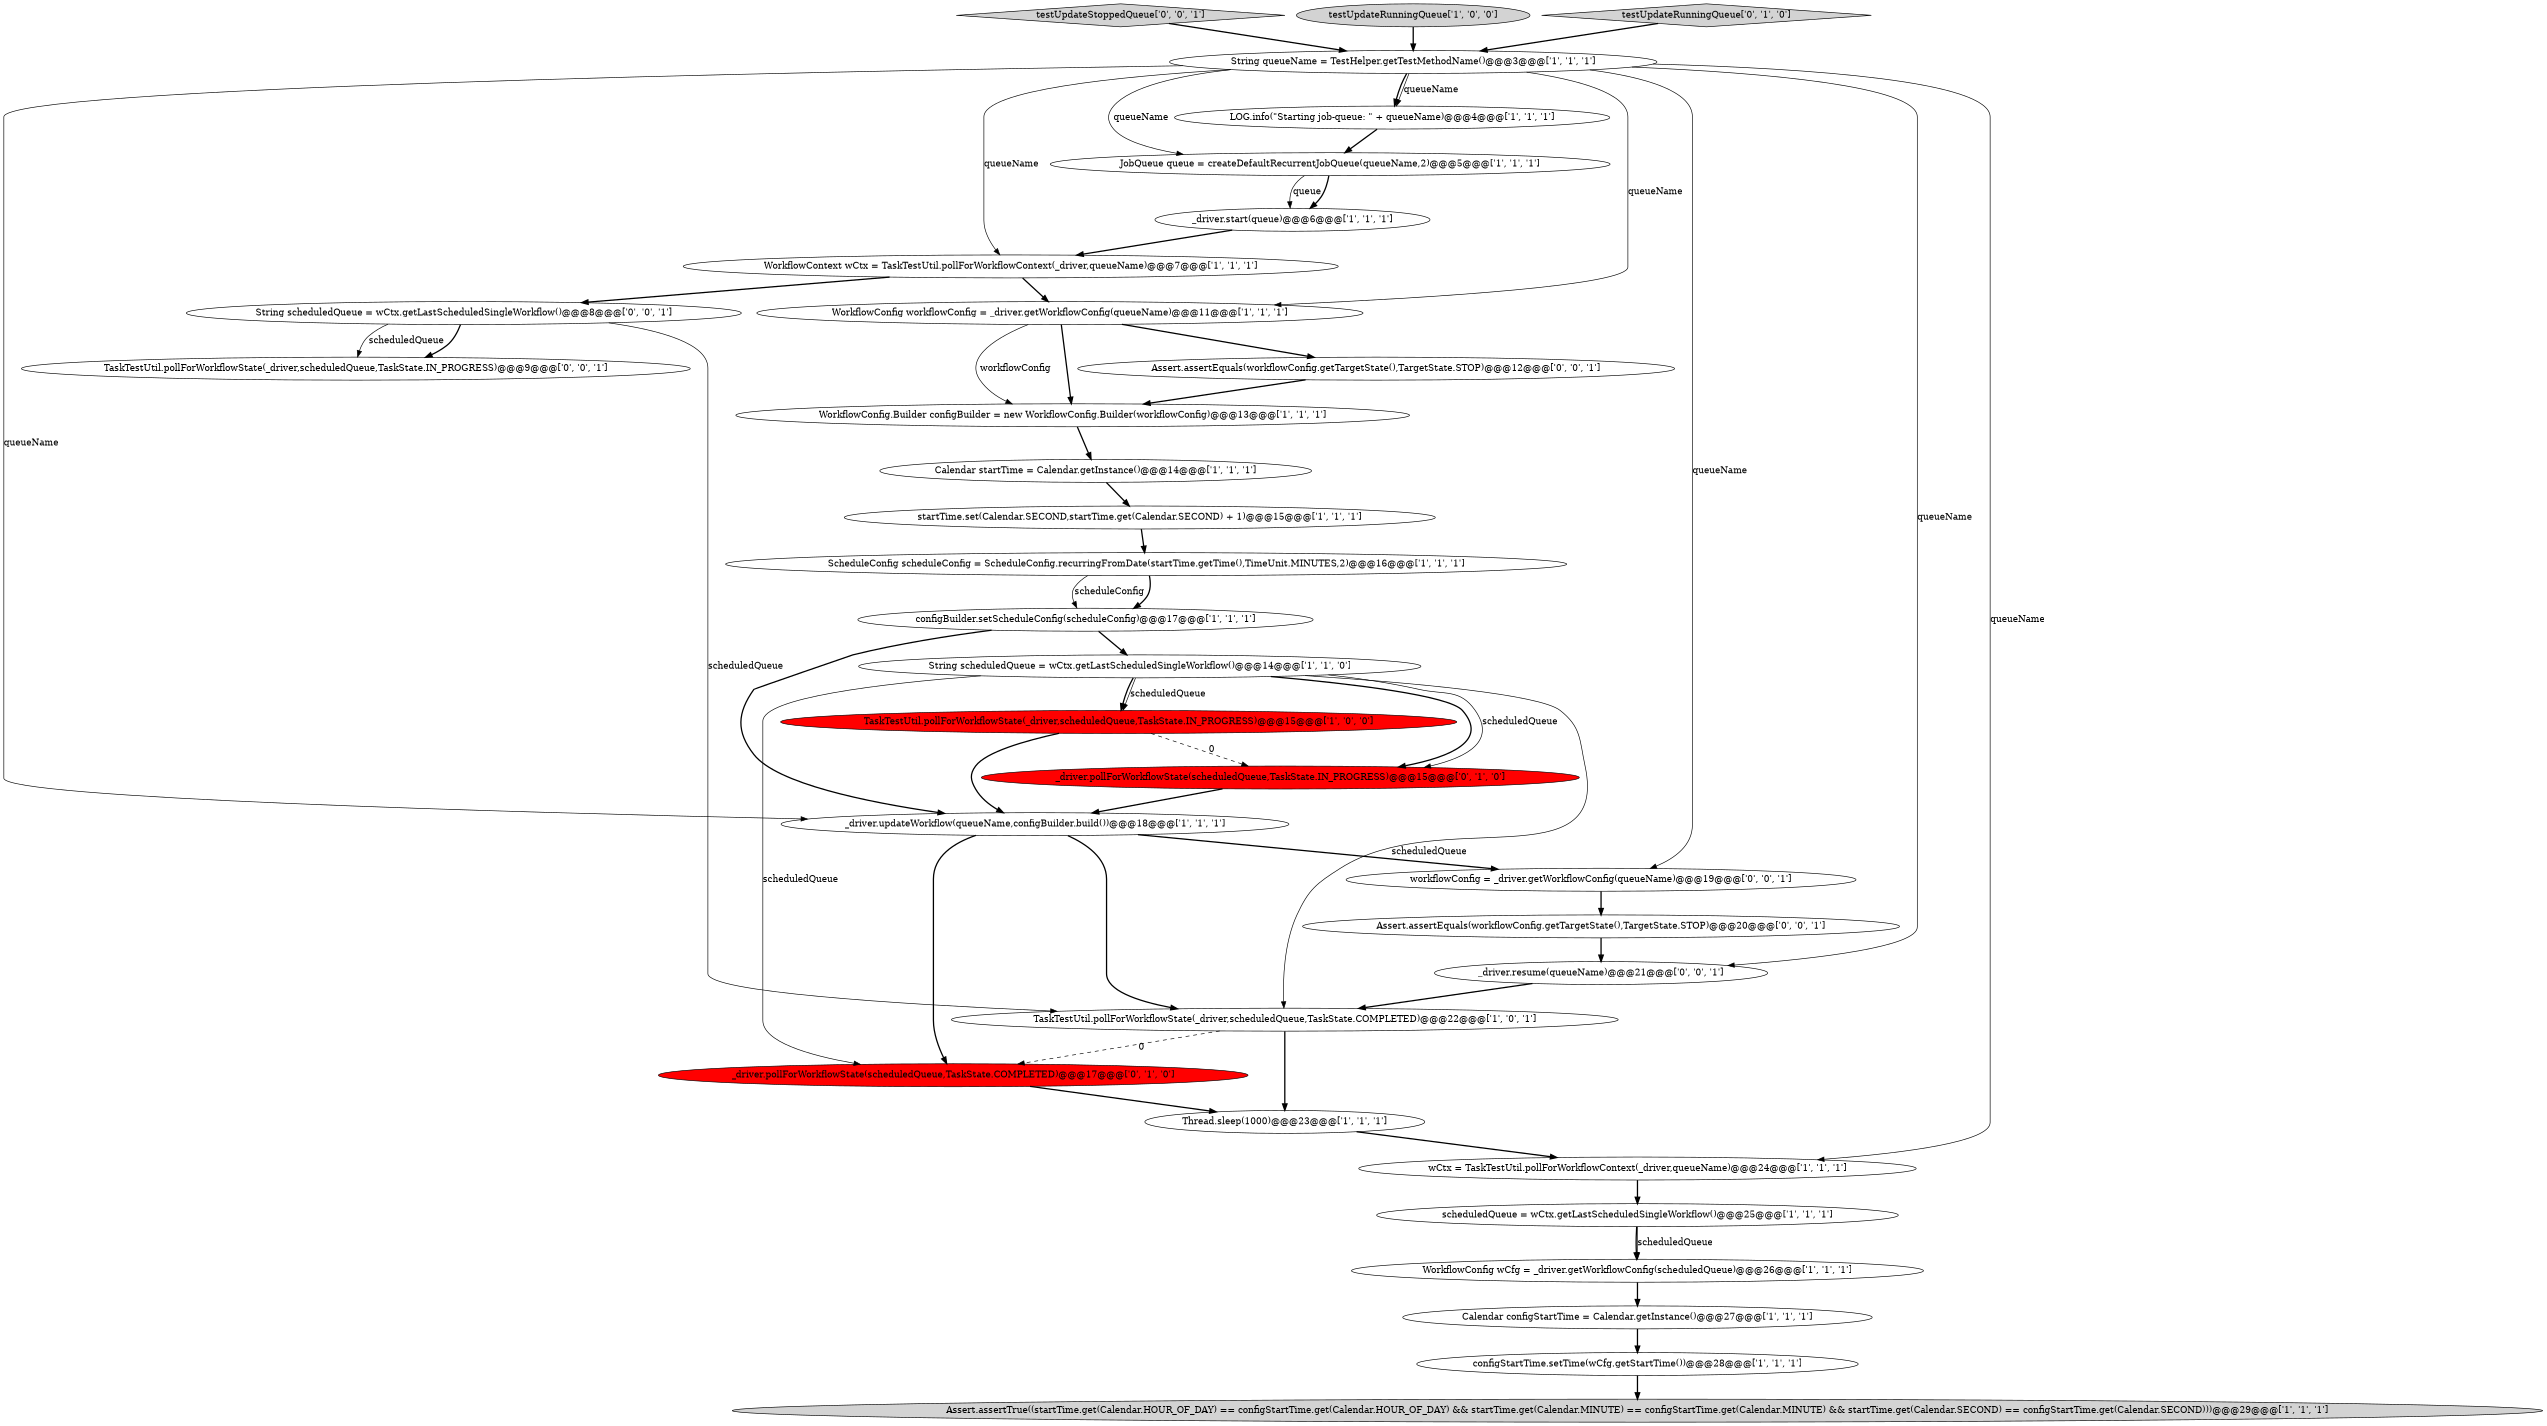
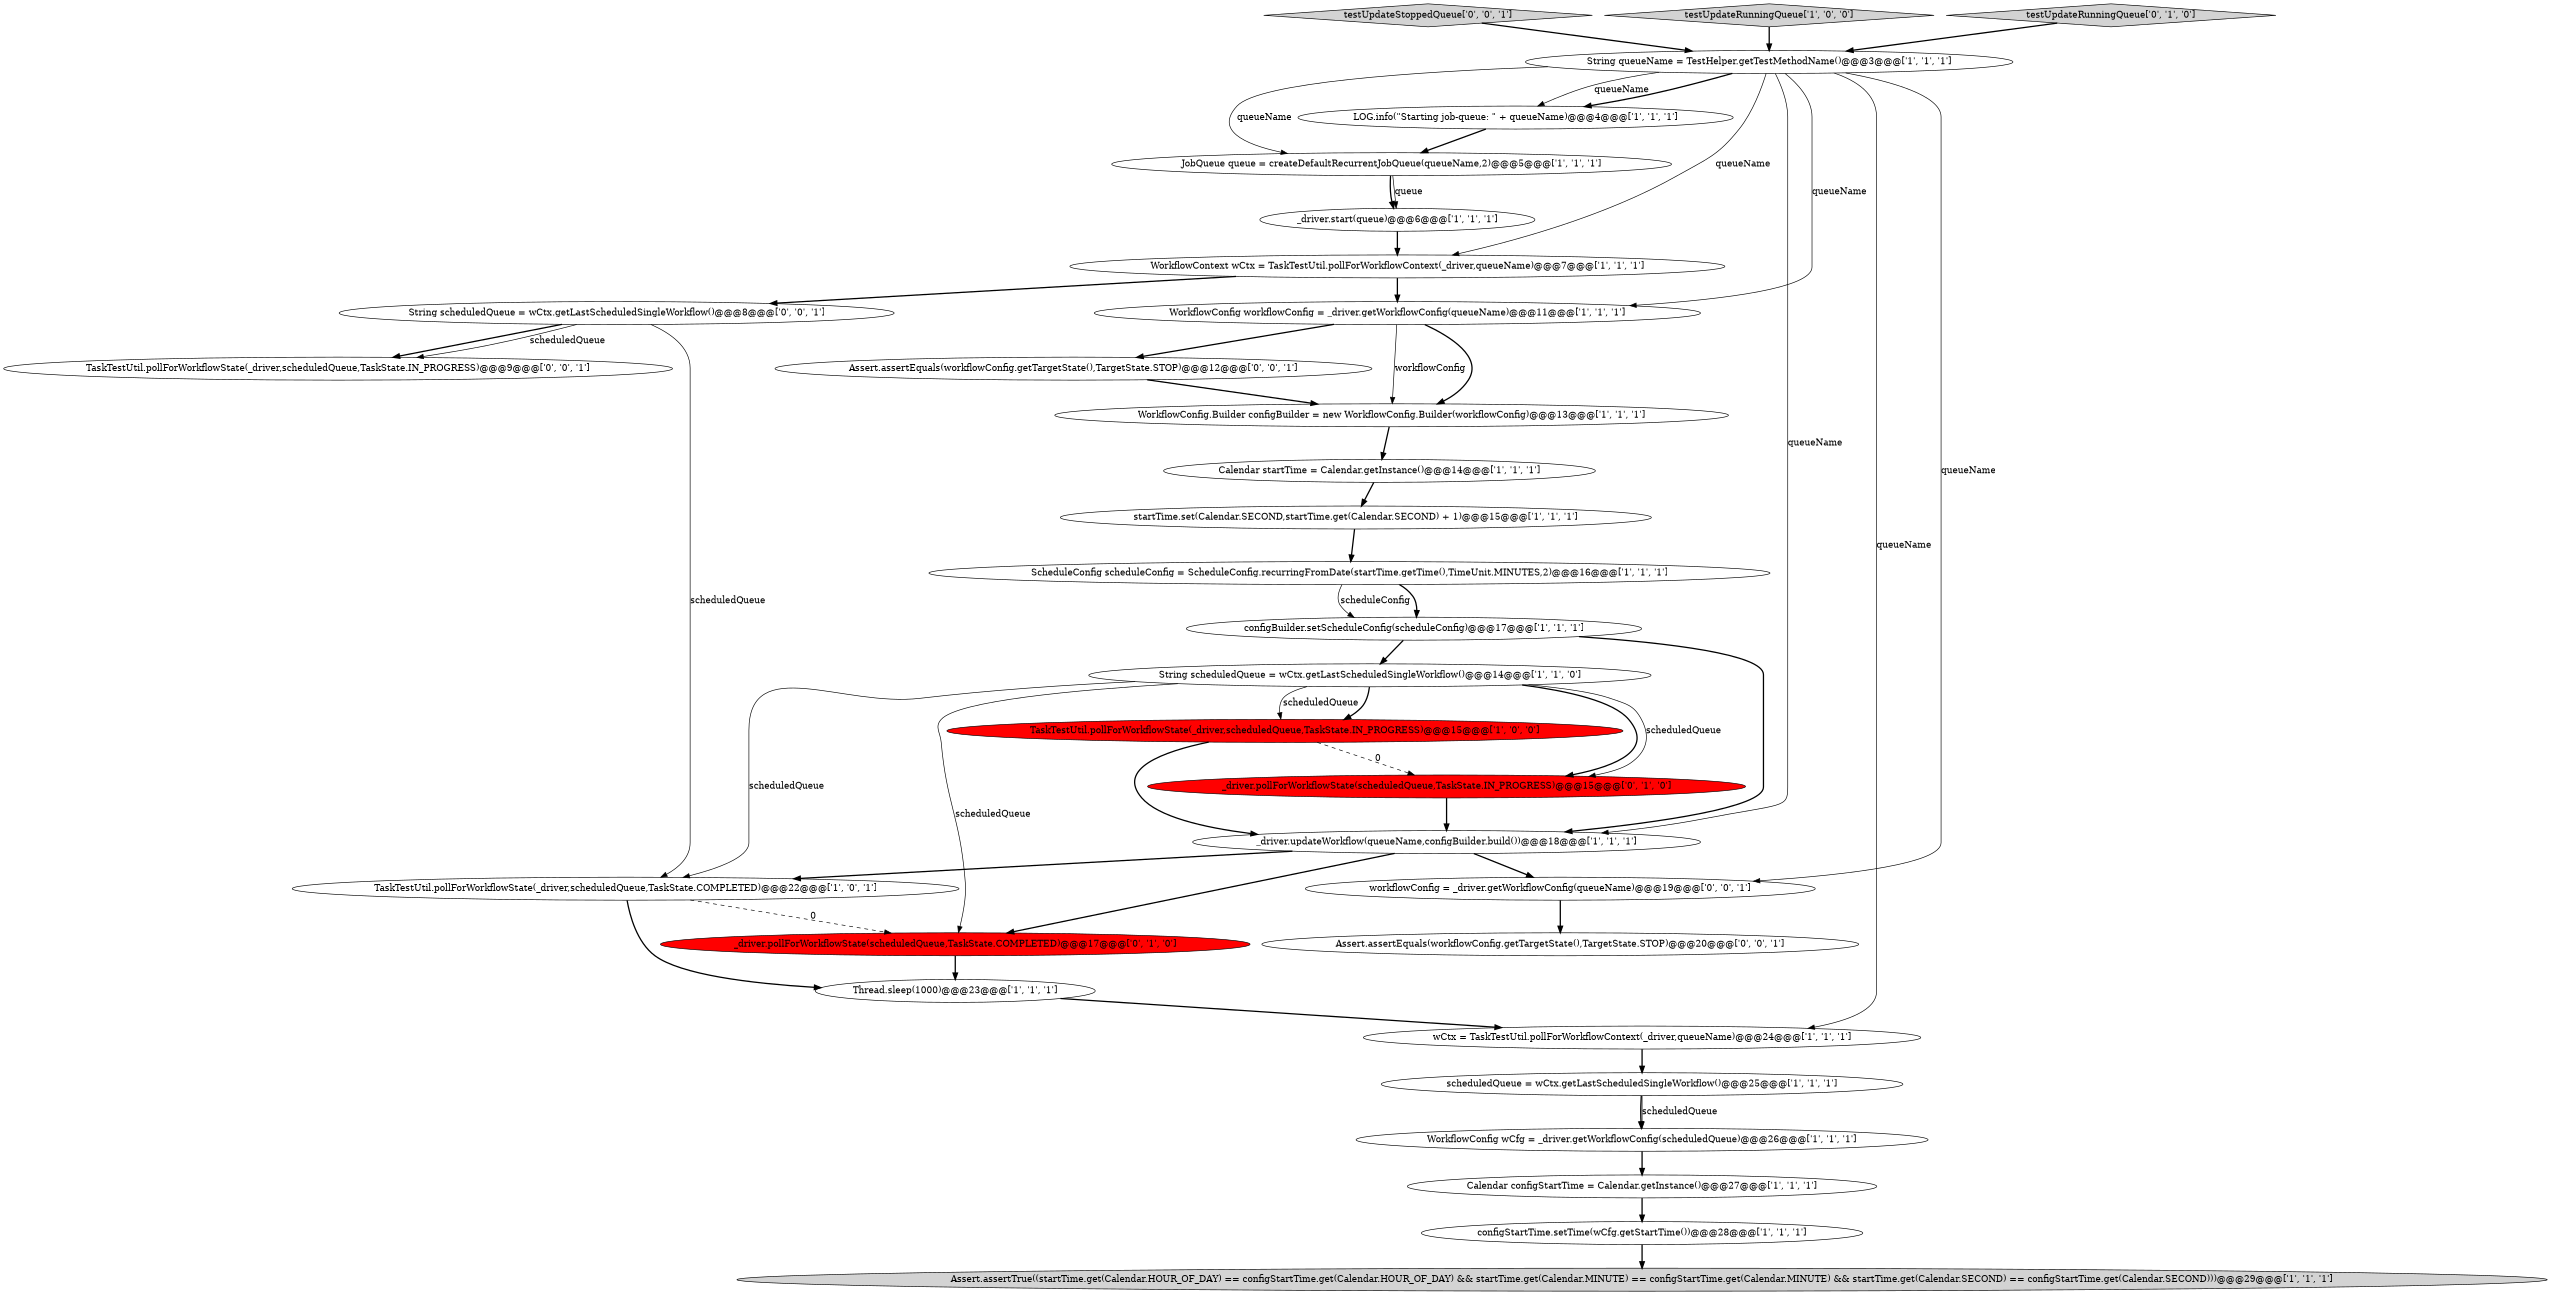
(1413, 15) -> (1769, 15)
(1601, 973) -> none
